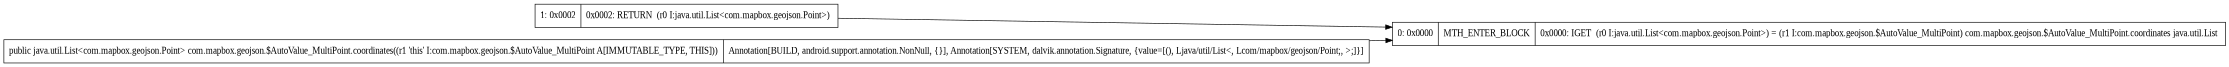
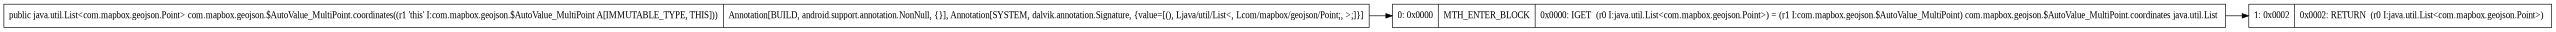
(1112, 23) -> (2234, 16)
